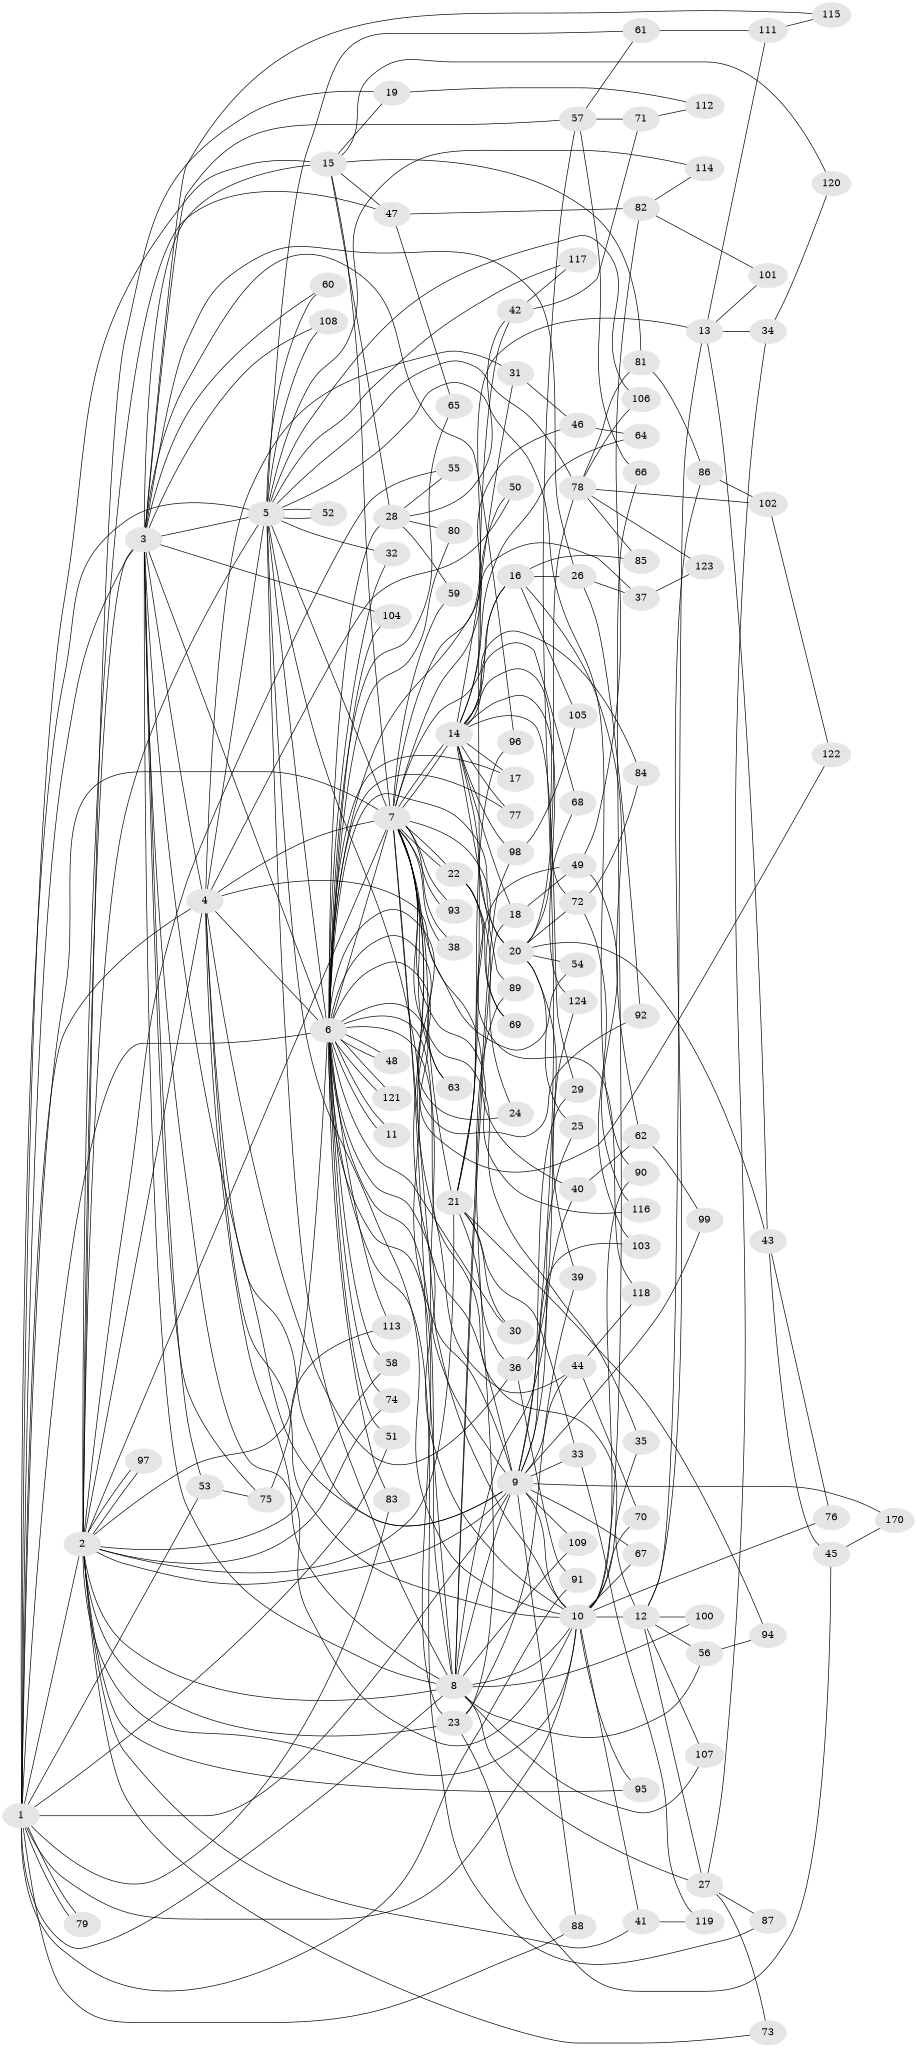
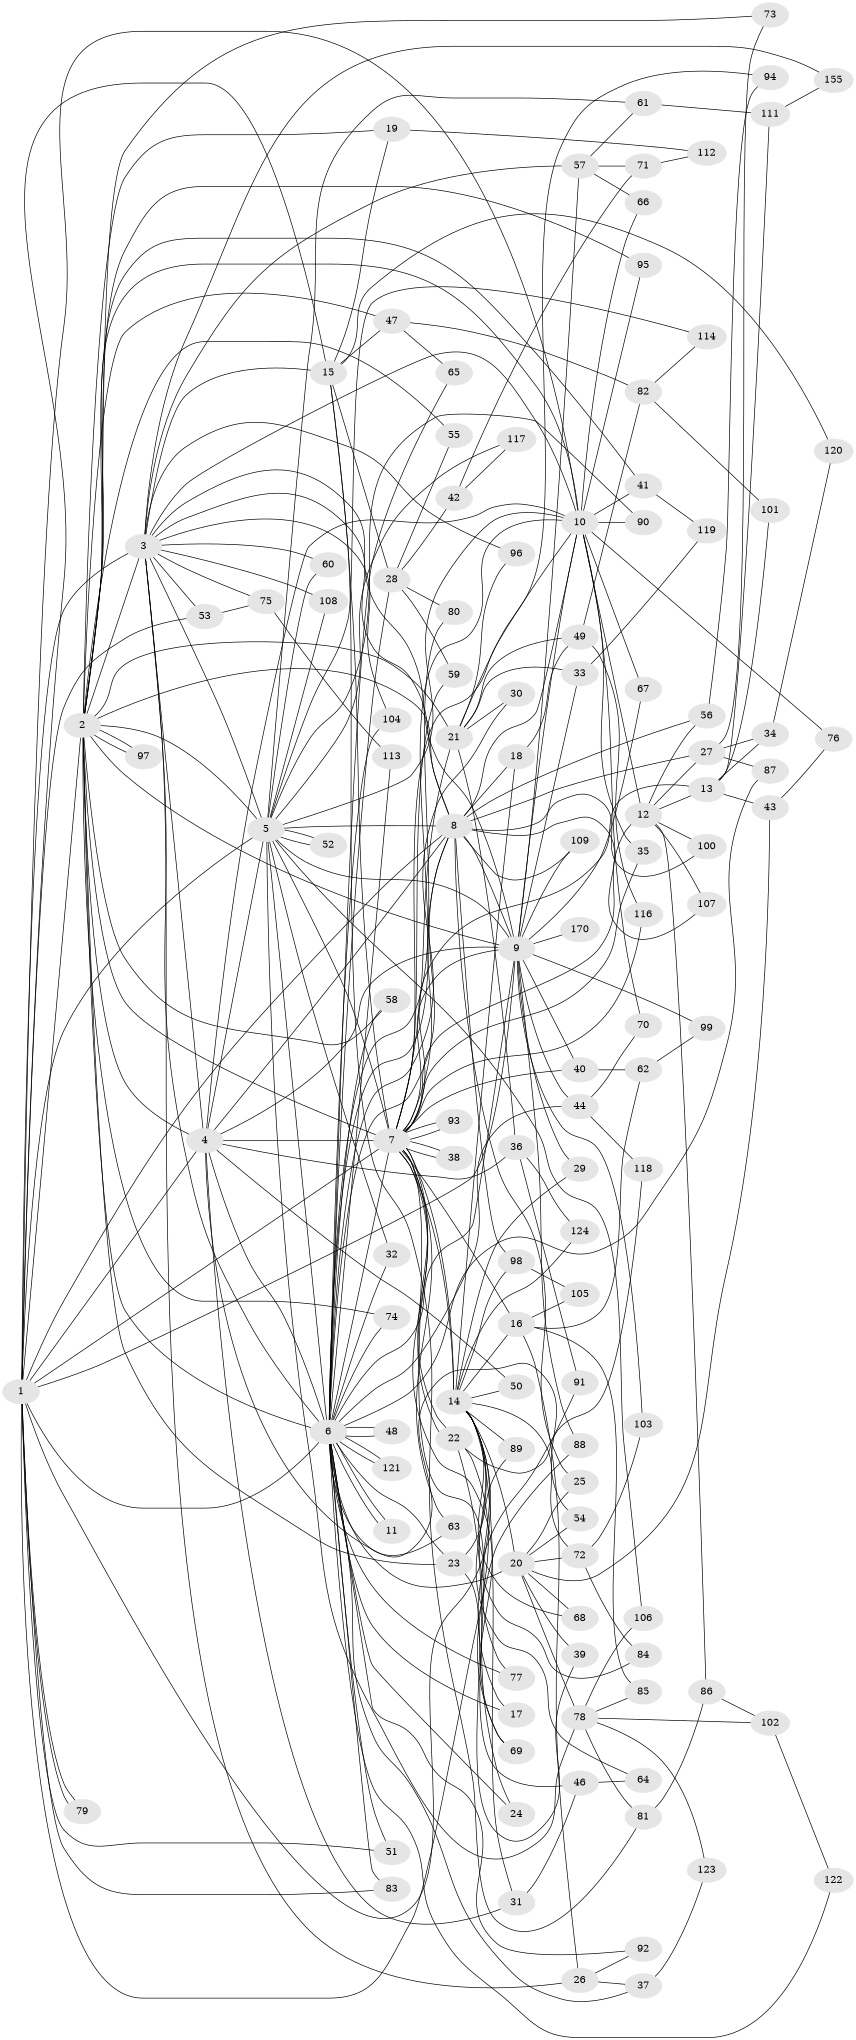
(832, 15) -> (834, 80)
(479, 734) -> none
(832, 1554) -> none
